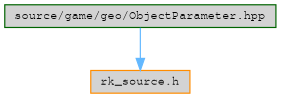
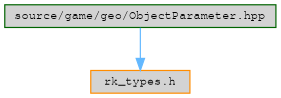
(140, 82) -> (140, 82)
